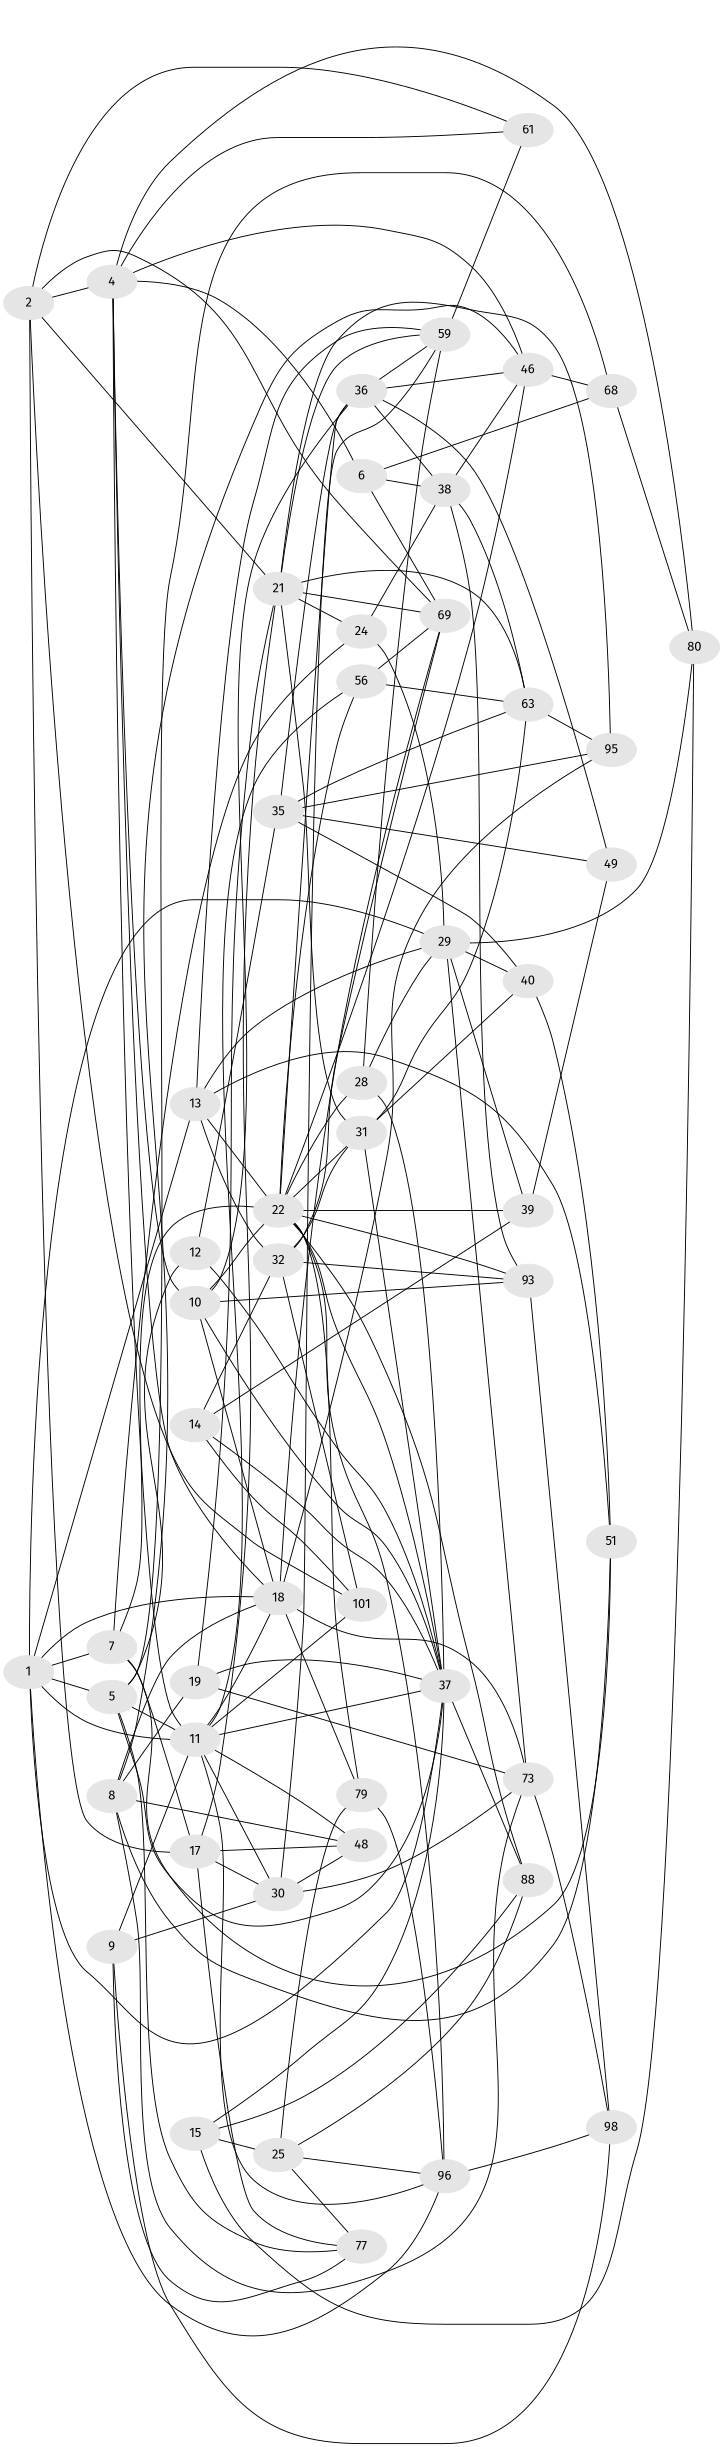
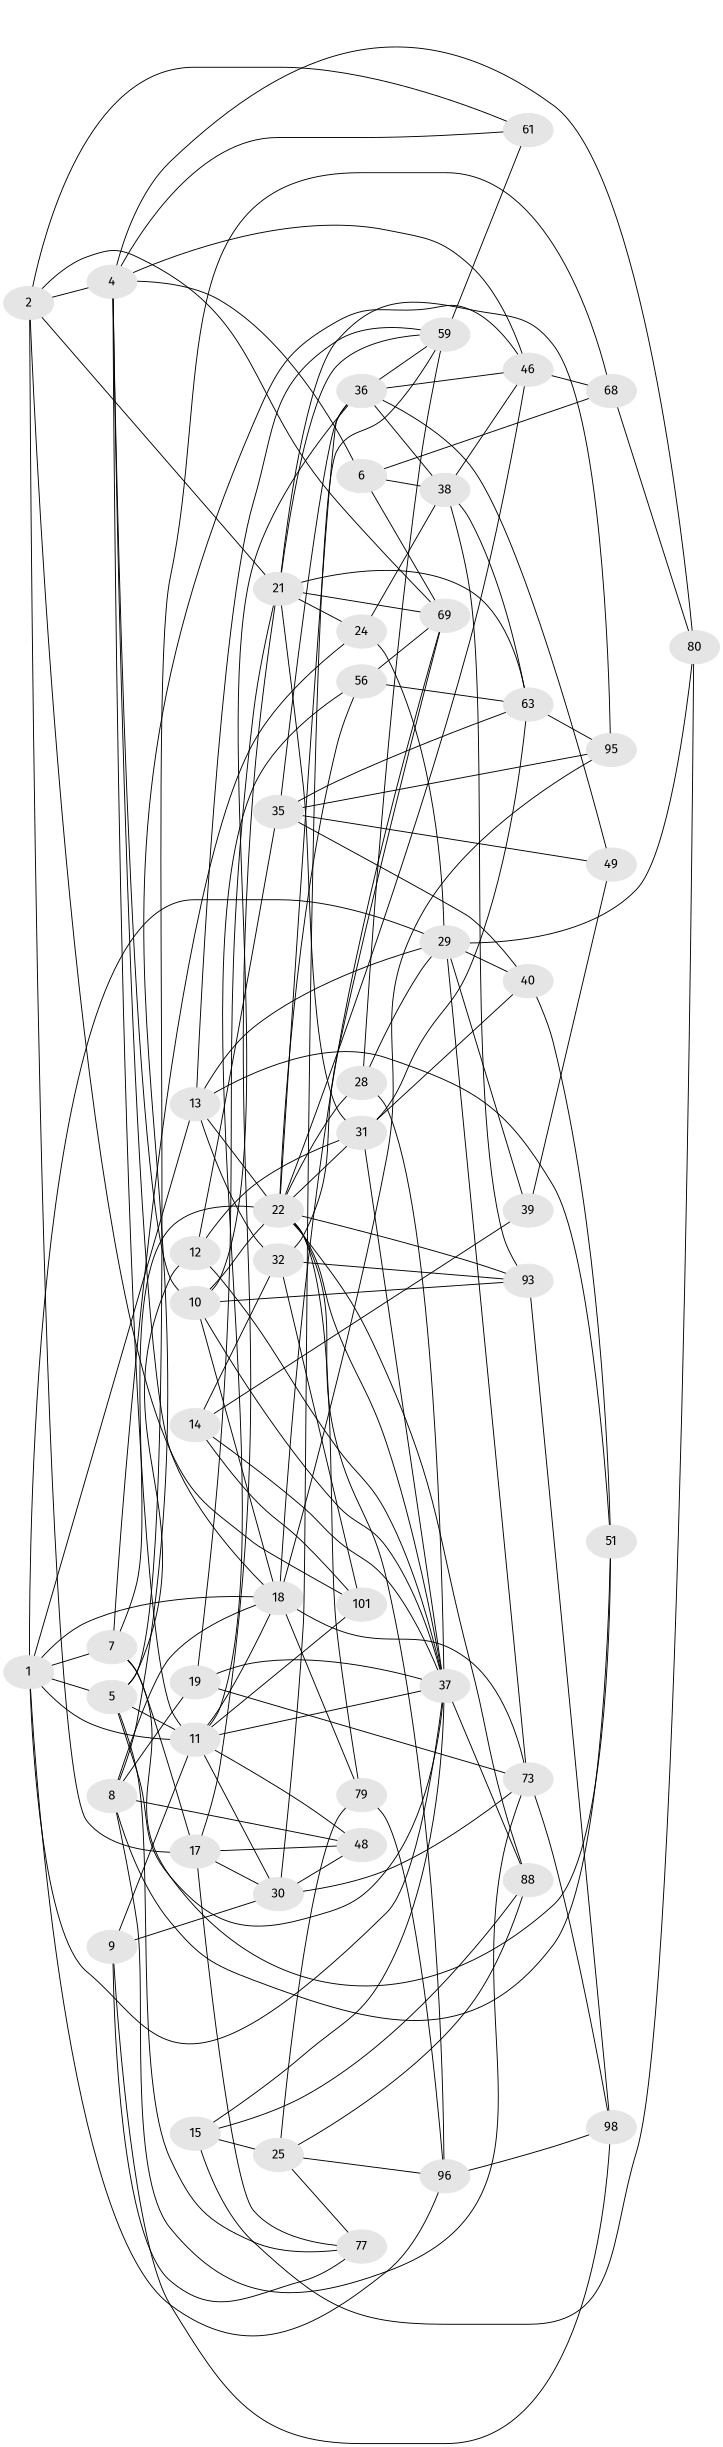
(331, 1173) -> (264, 1178)
(403, 1211) -> none
(220, 2013) -> none
